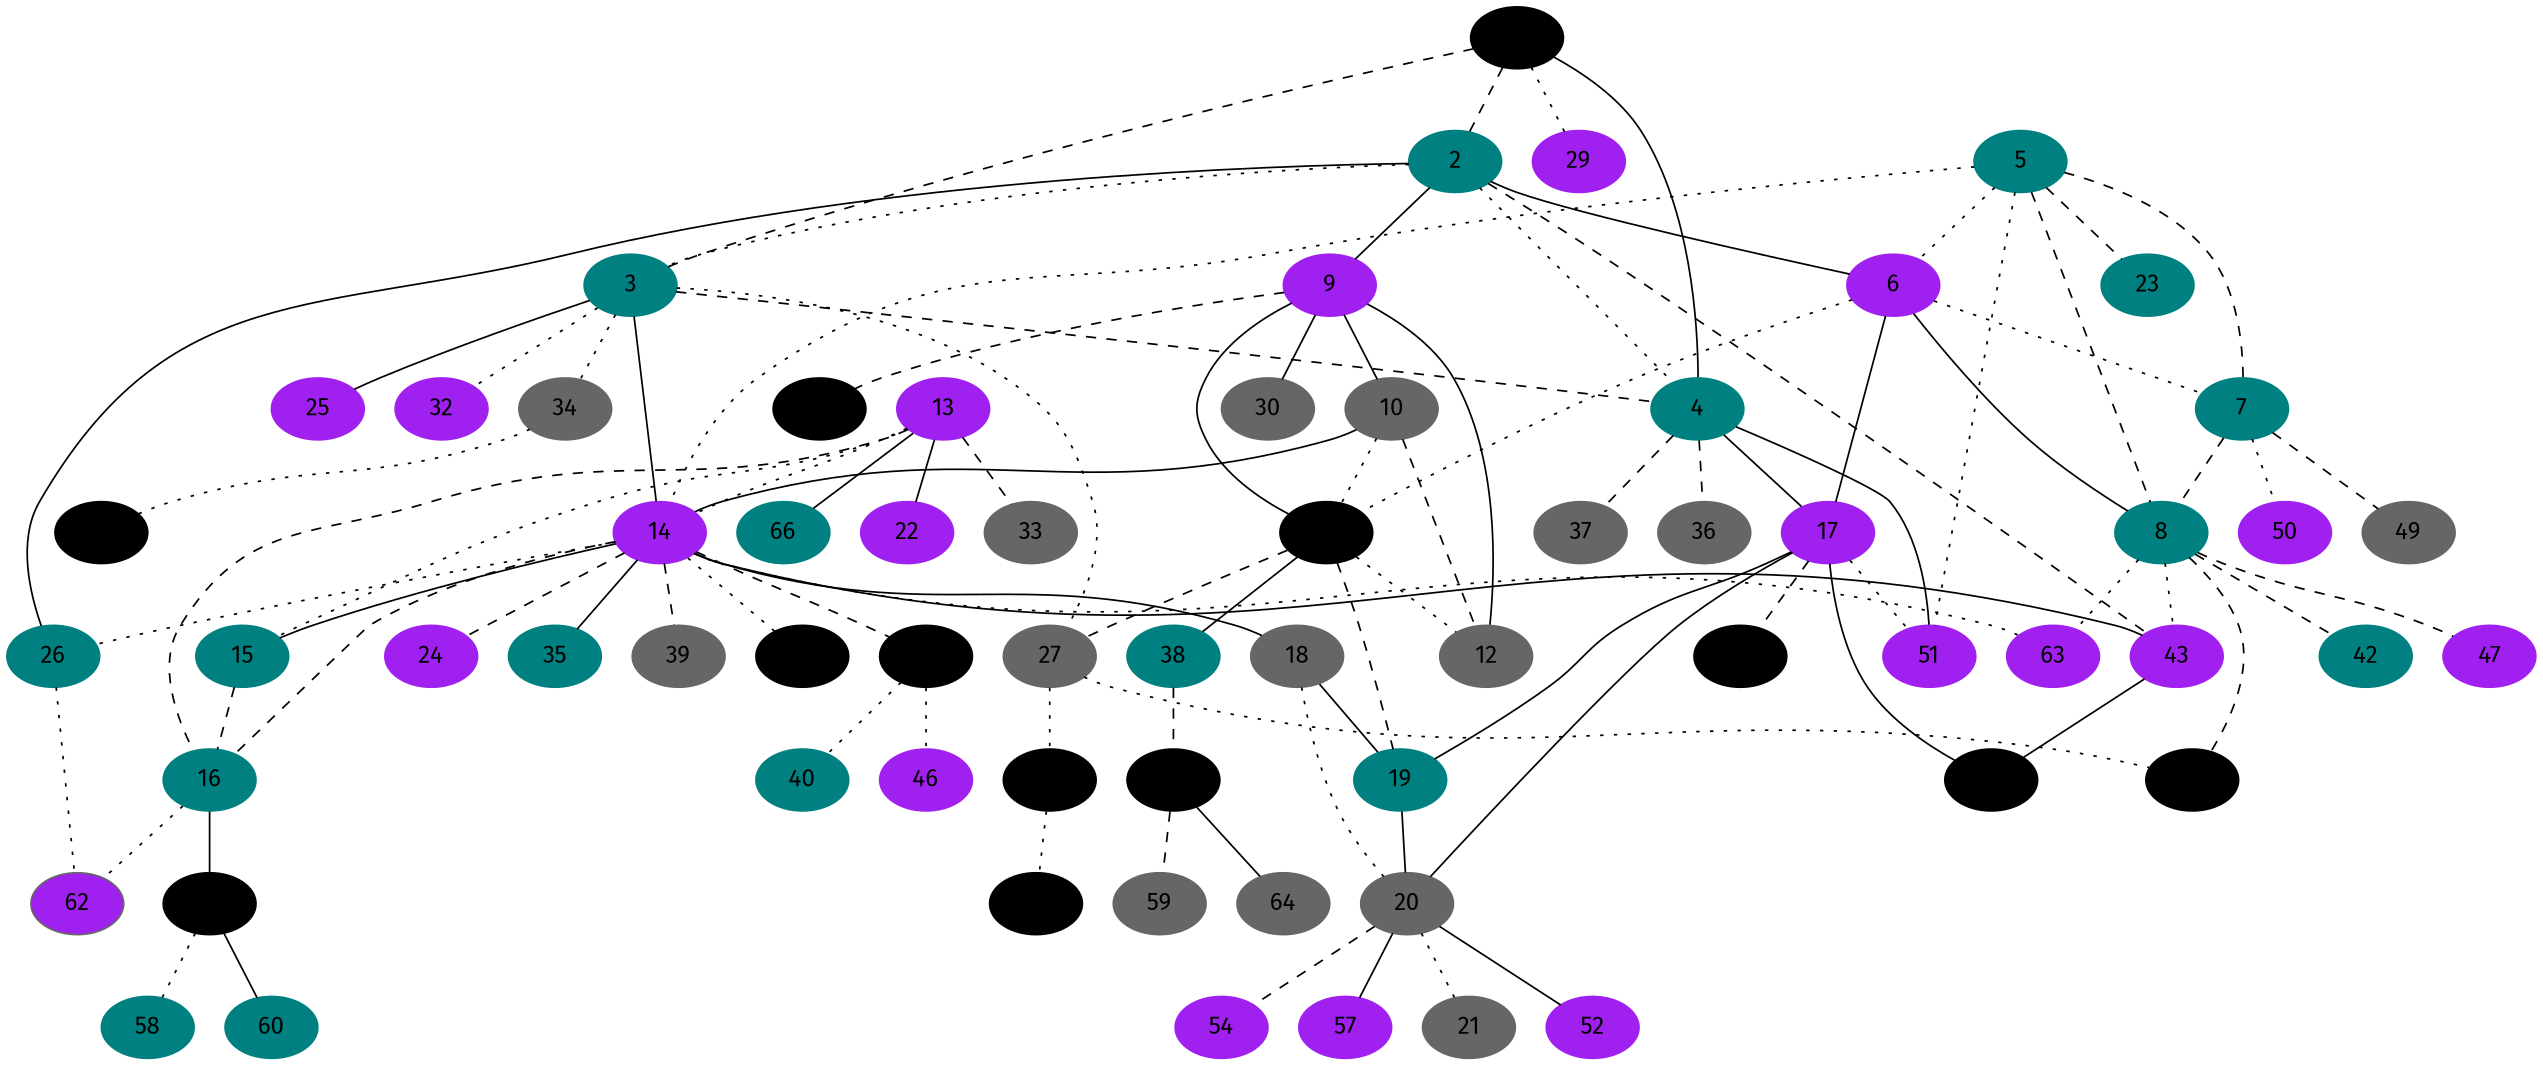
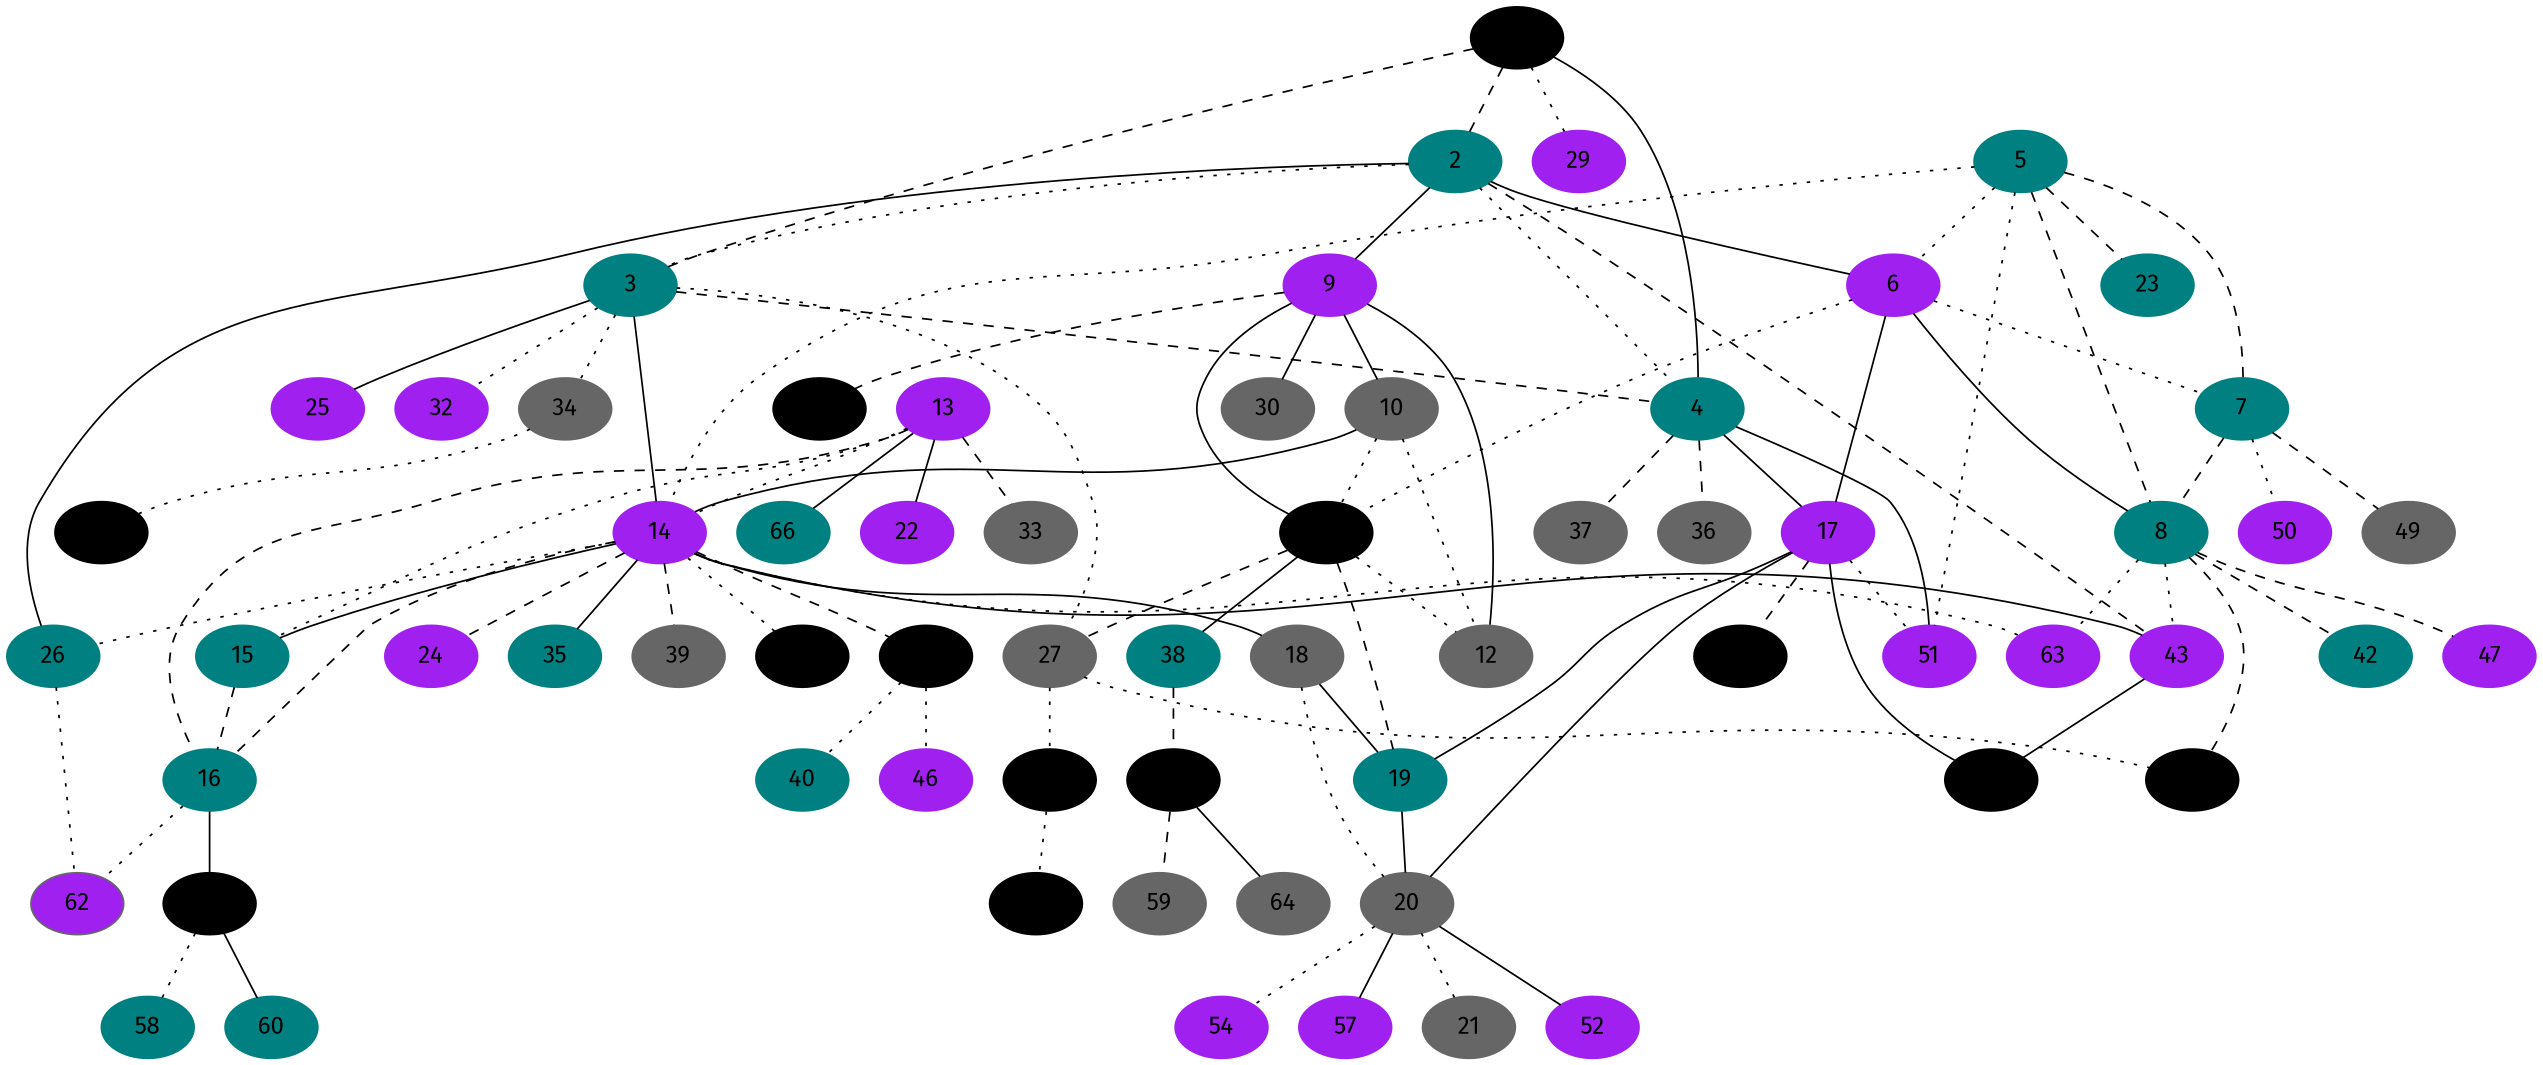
(1439, 532) -> (1439, 532)
(1314, 966) -> (1314, 966)
